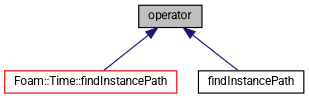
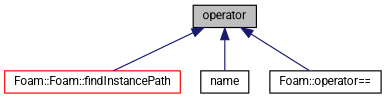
(91, 82) -> (92, 82)
(251, 82) -> (225, 82)
none -> (325, 82)
